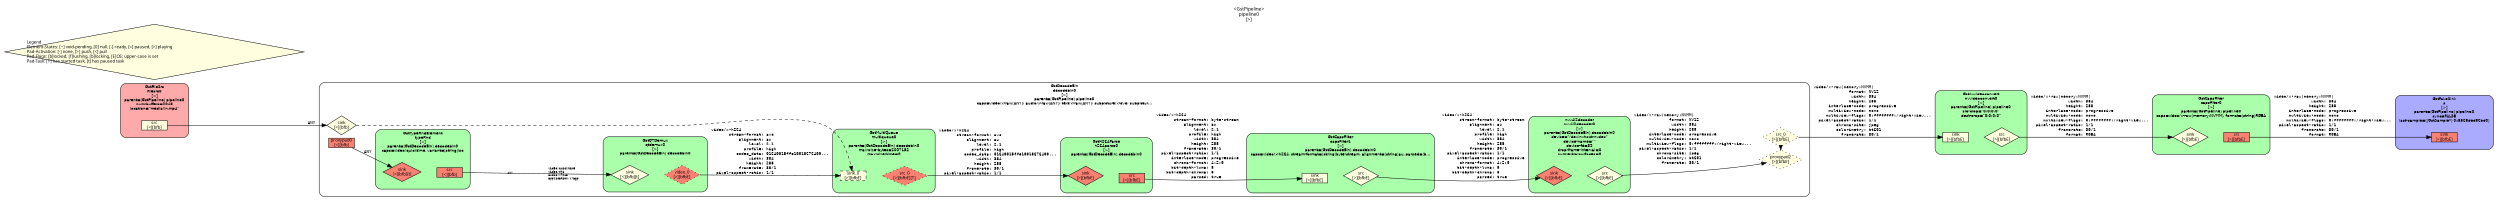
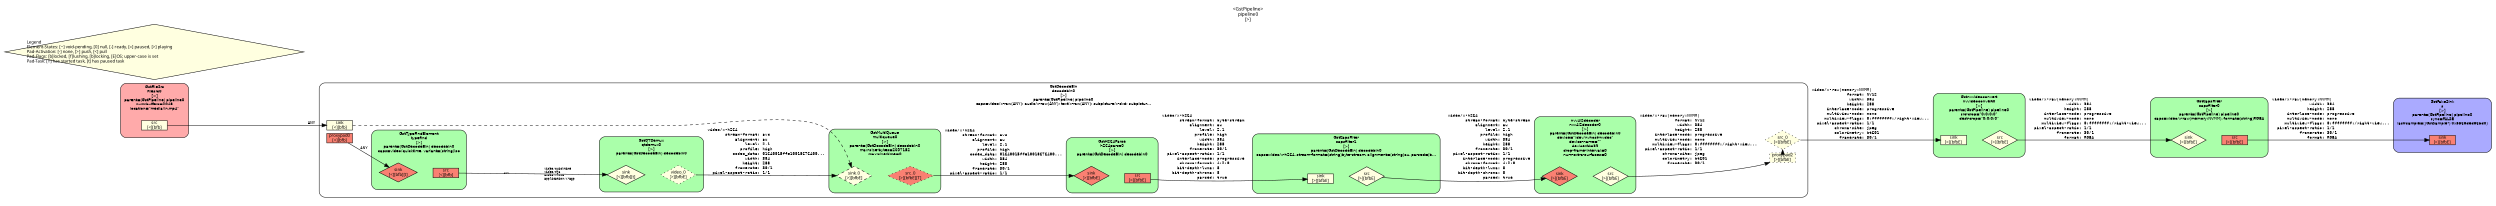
(342, 125) -> (340, 125)
(1781, 147) -> (1783, 153)
(1781, 160) -> (1783, 158)
(682, 175) -> (678, 175)
(853, 176) -> (854, 176)
